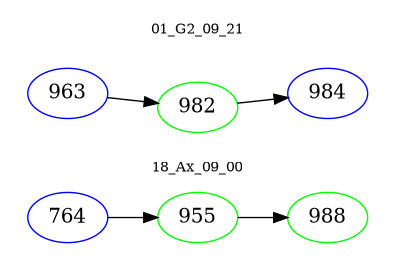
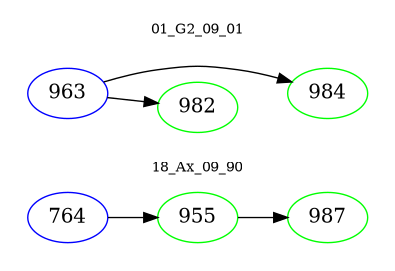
(198, 30) -> (198, 30)
(328, 93) -> (328, 93)
(256, 101) -> (191, 66)
(198, 168) -> (198, 168)
(328, 218) -> (328, 218)
